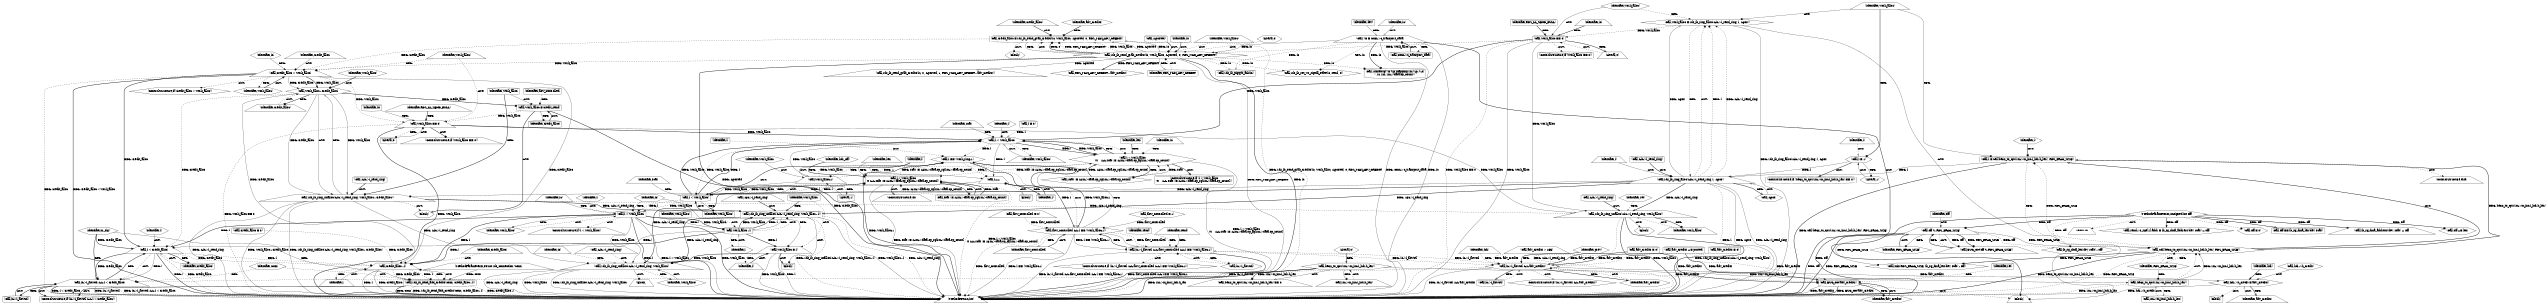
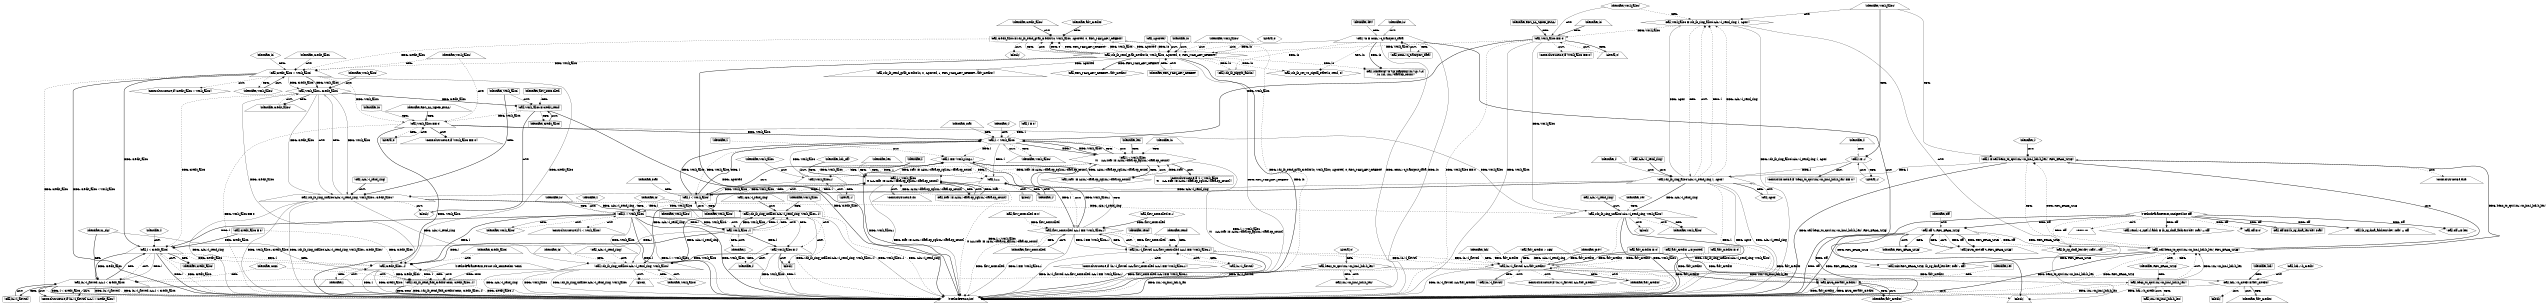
(1227, 202) -> none
(1127, 224) -> (1127, 224)
(110, 246) -> (206, 242)
(1250, 283) -> none
